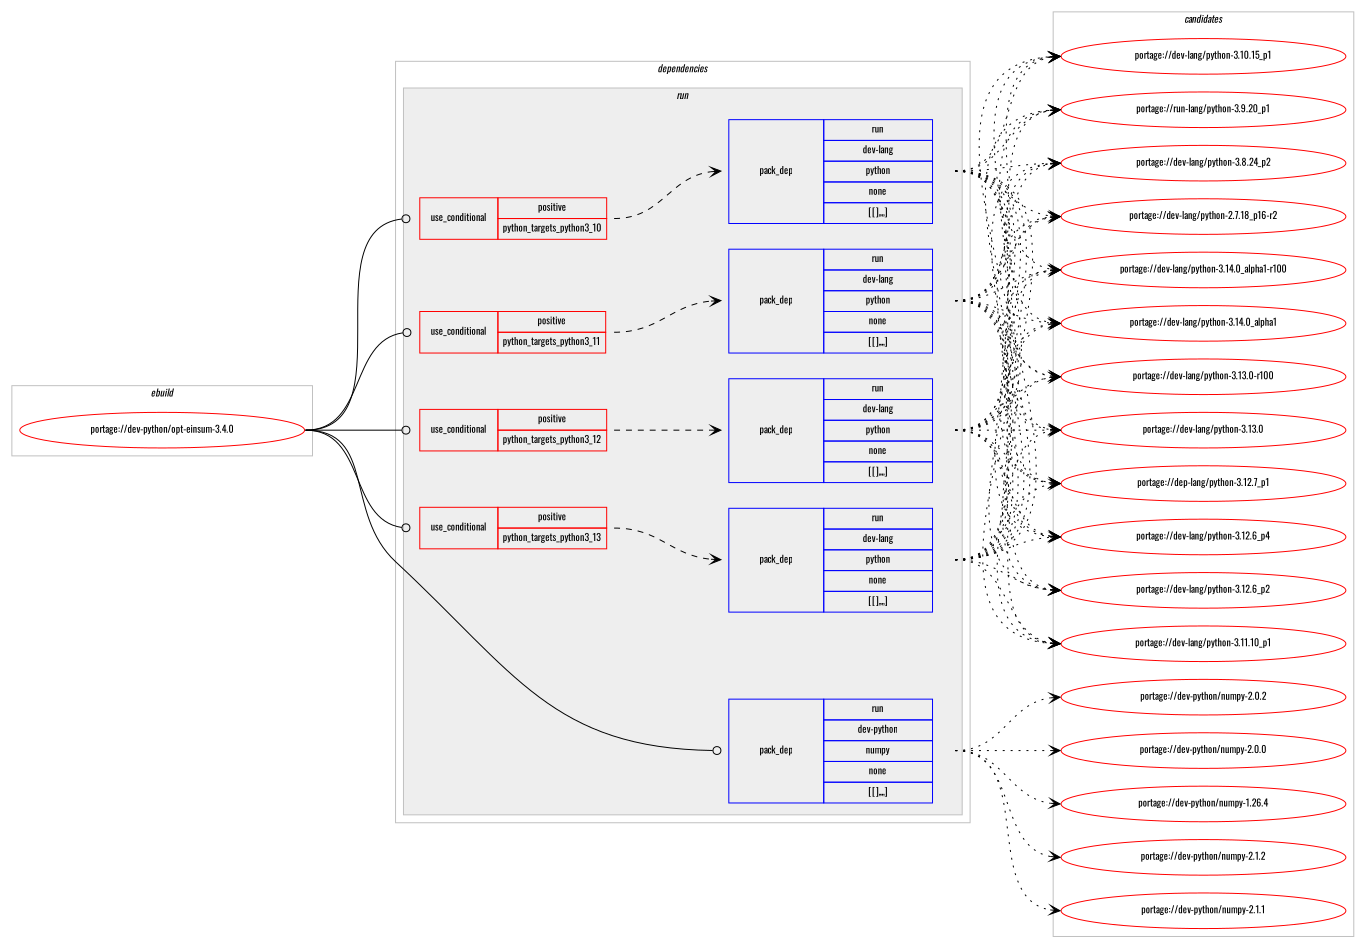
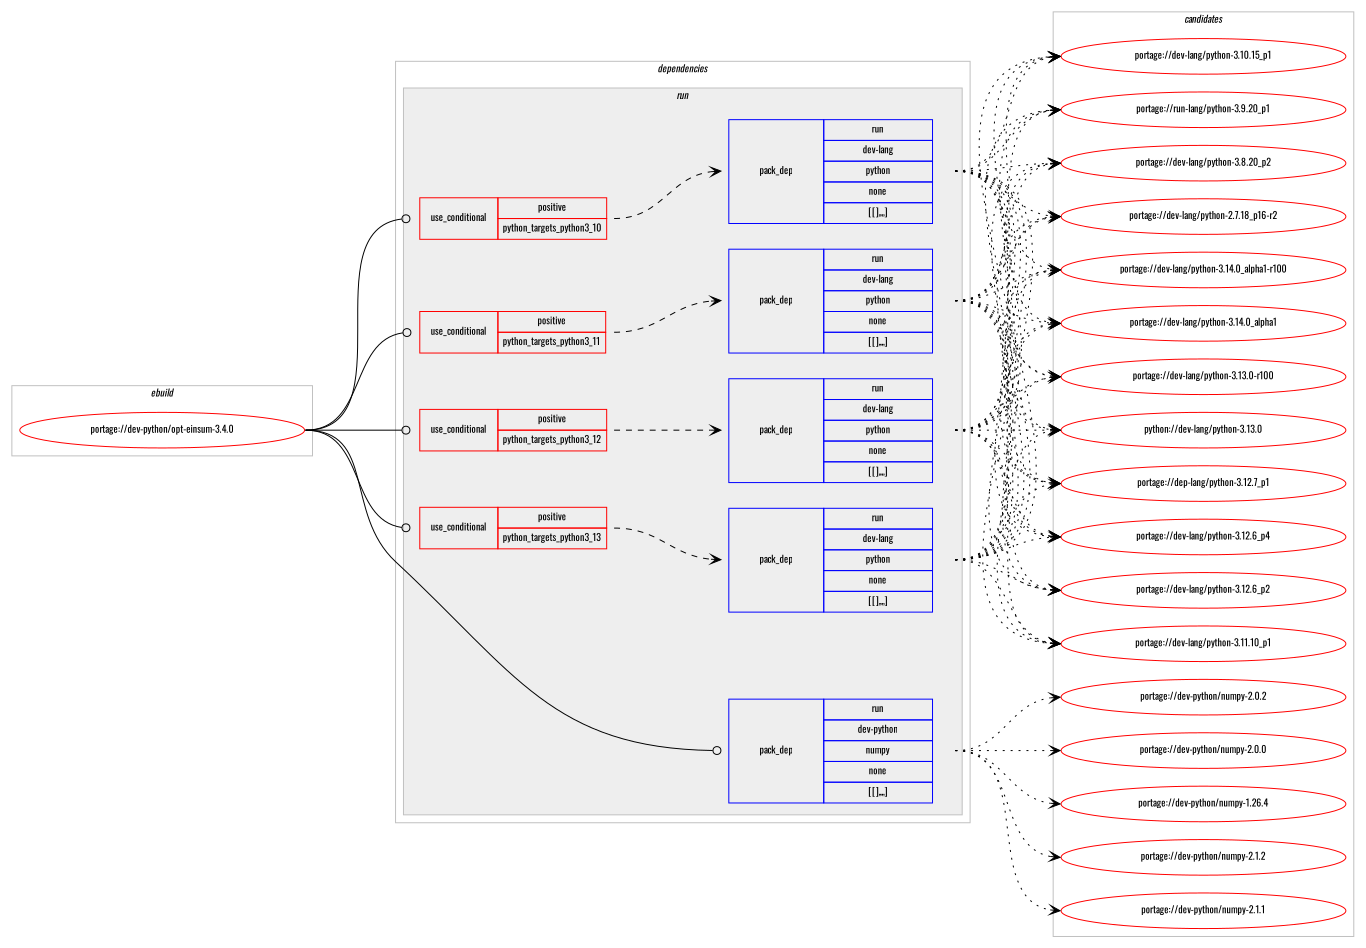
(1203, 163) -> (1203, 163)
(1203, 430) -> (1203, 430)
